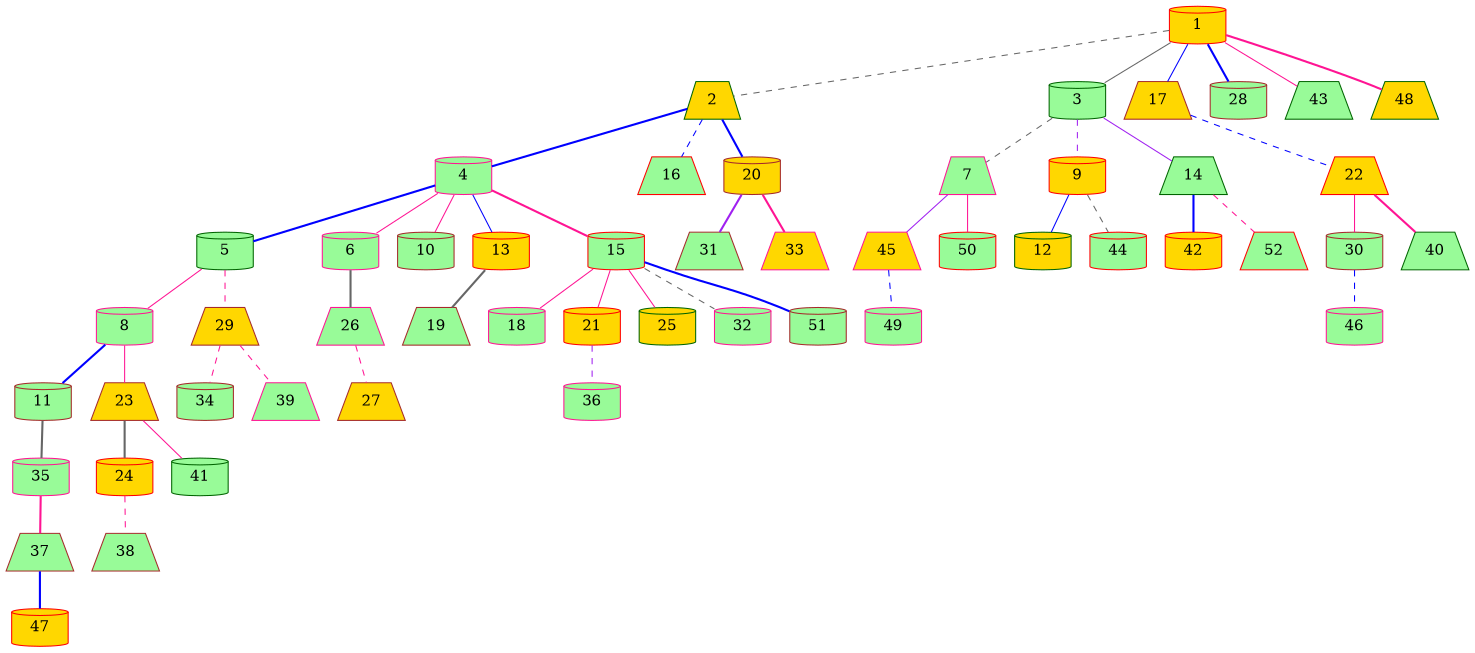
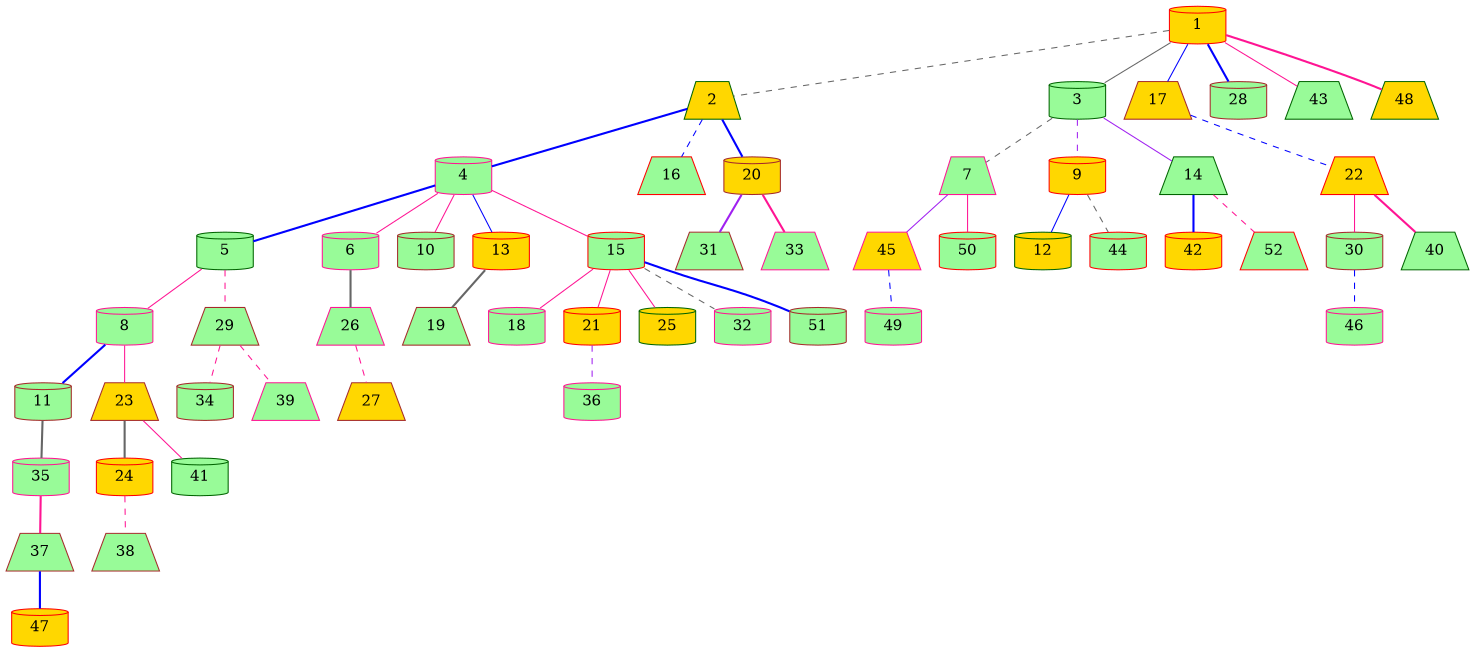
(540, 213) -> (540, 213)
(795, 251) -> (795, 251)
(225, 326) -> (225, 326)
